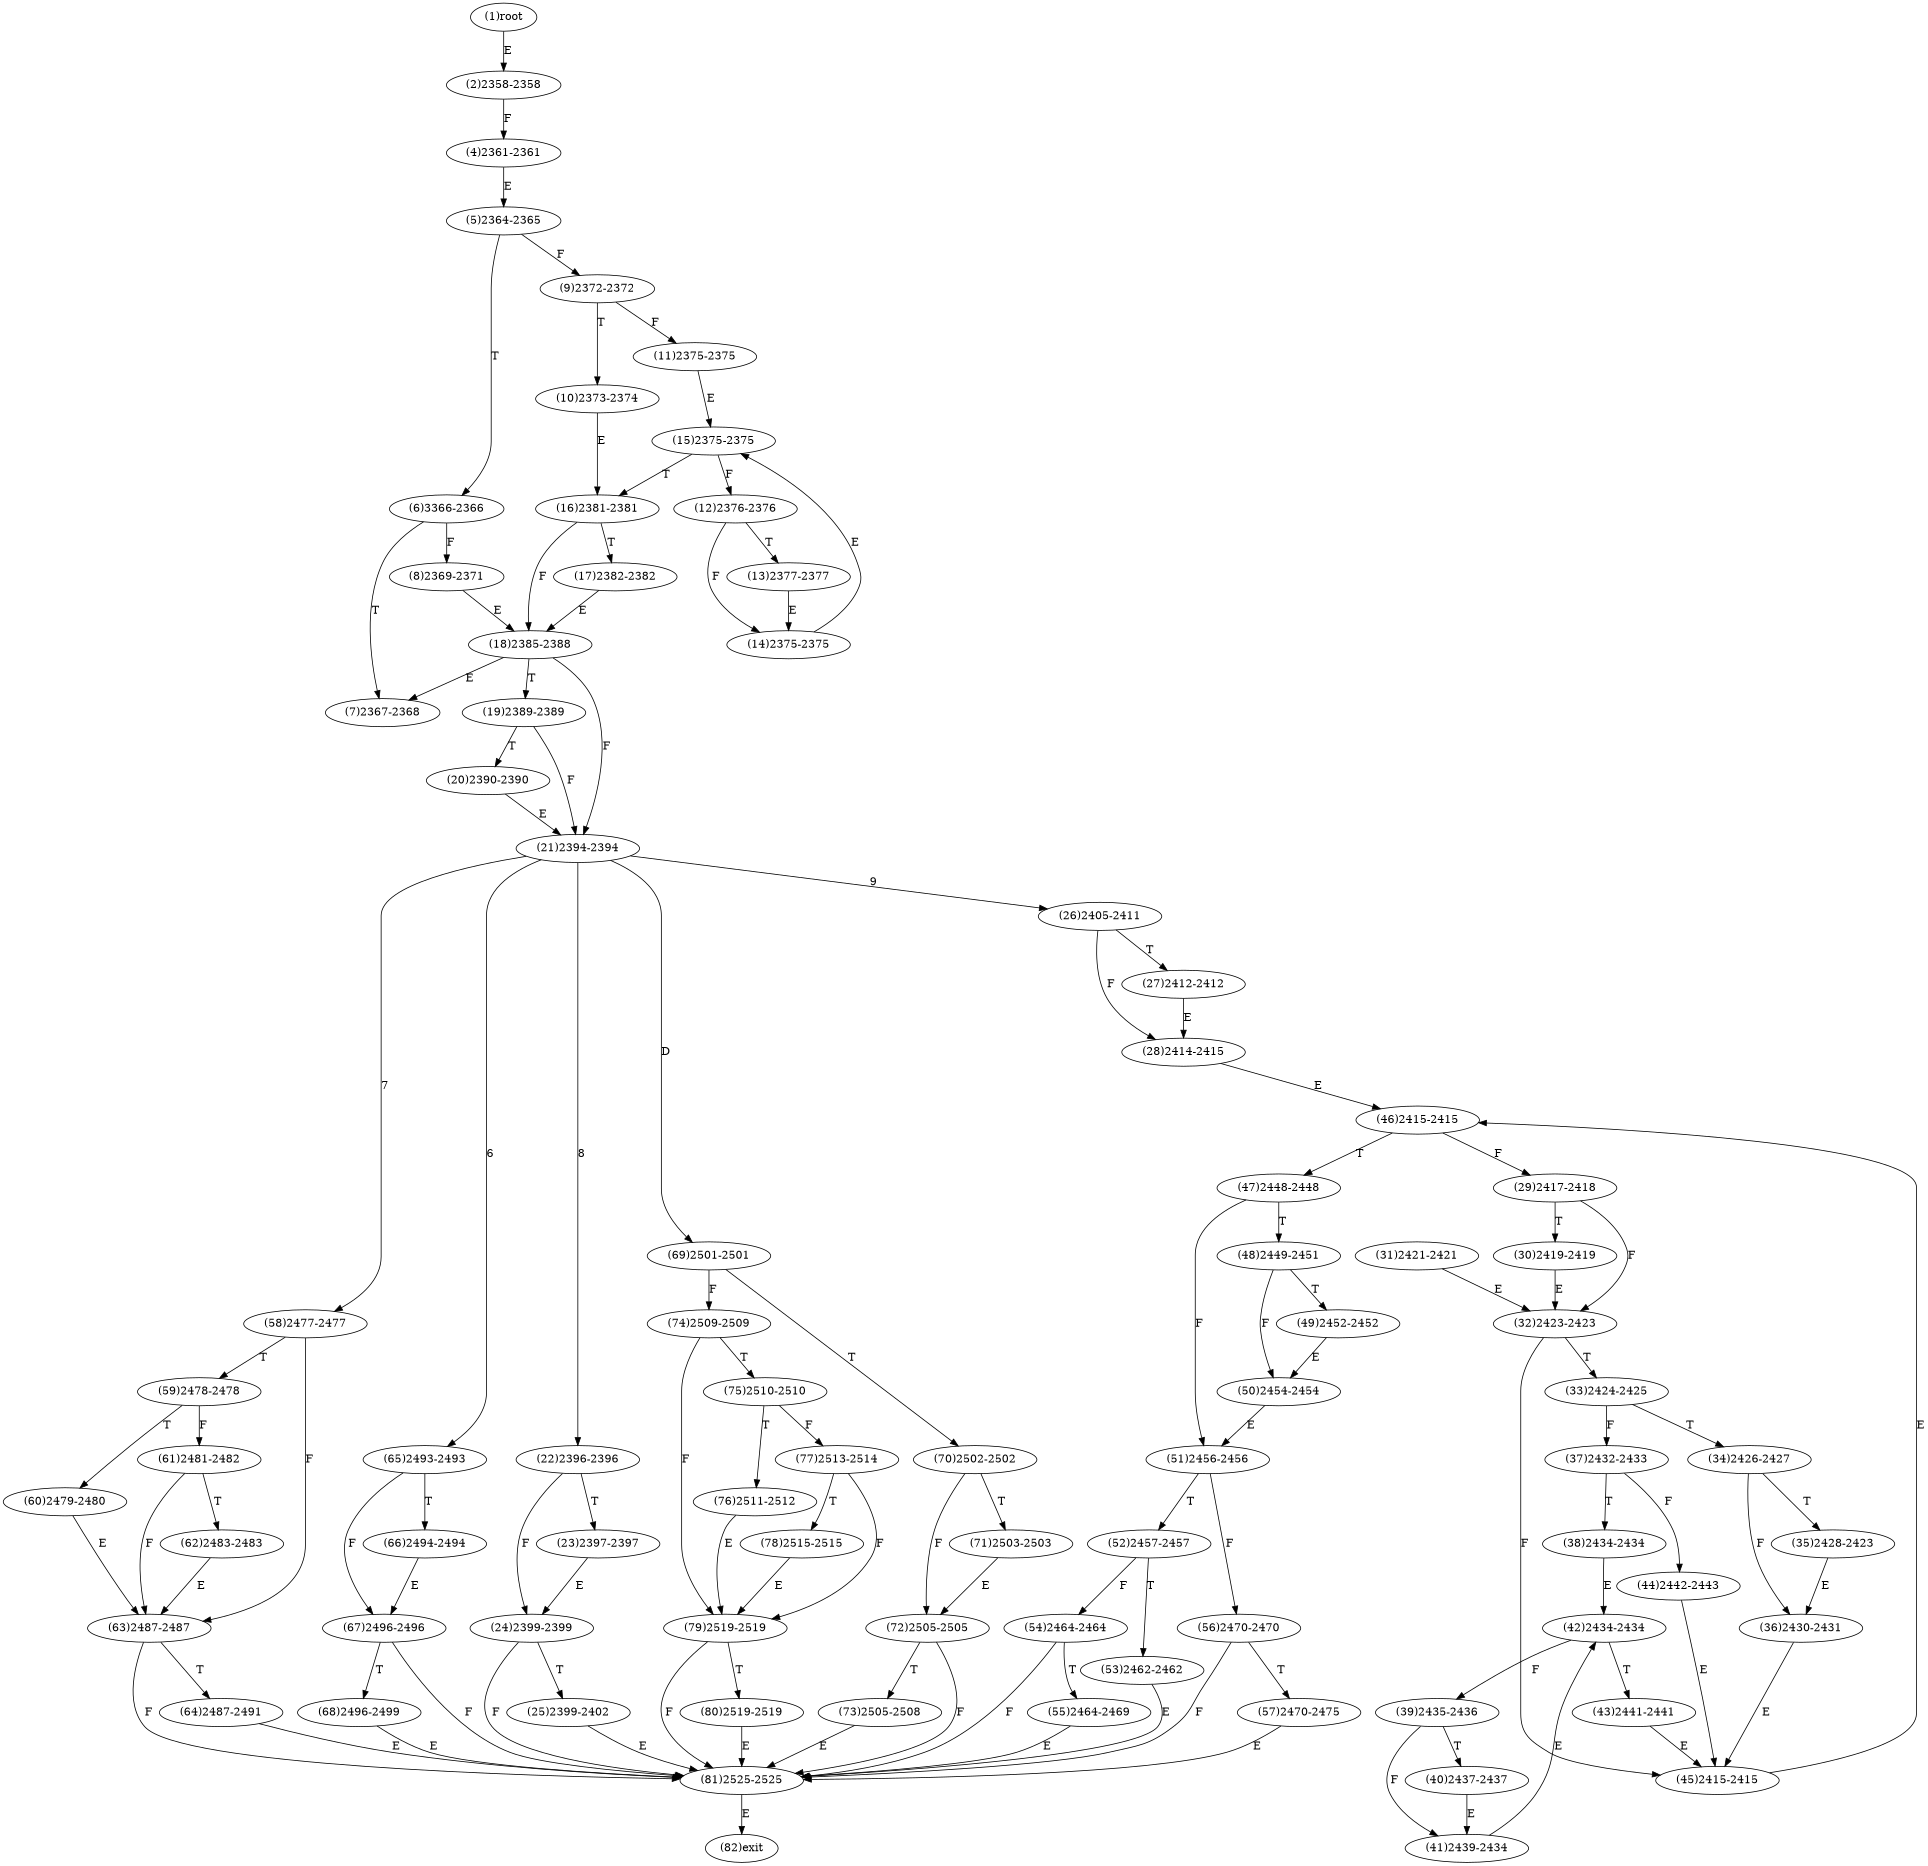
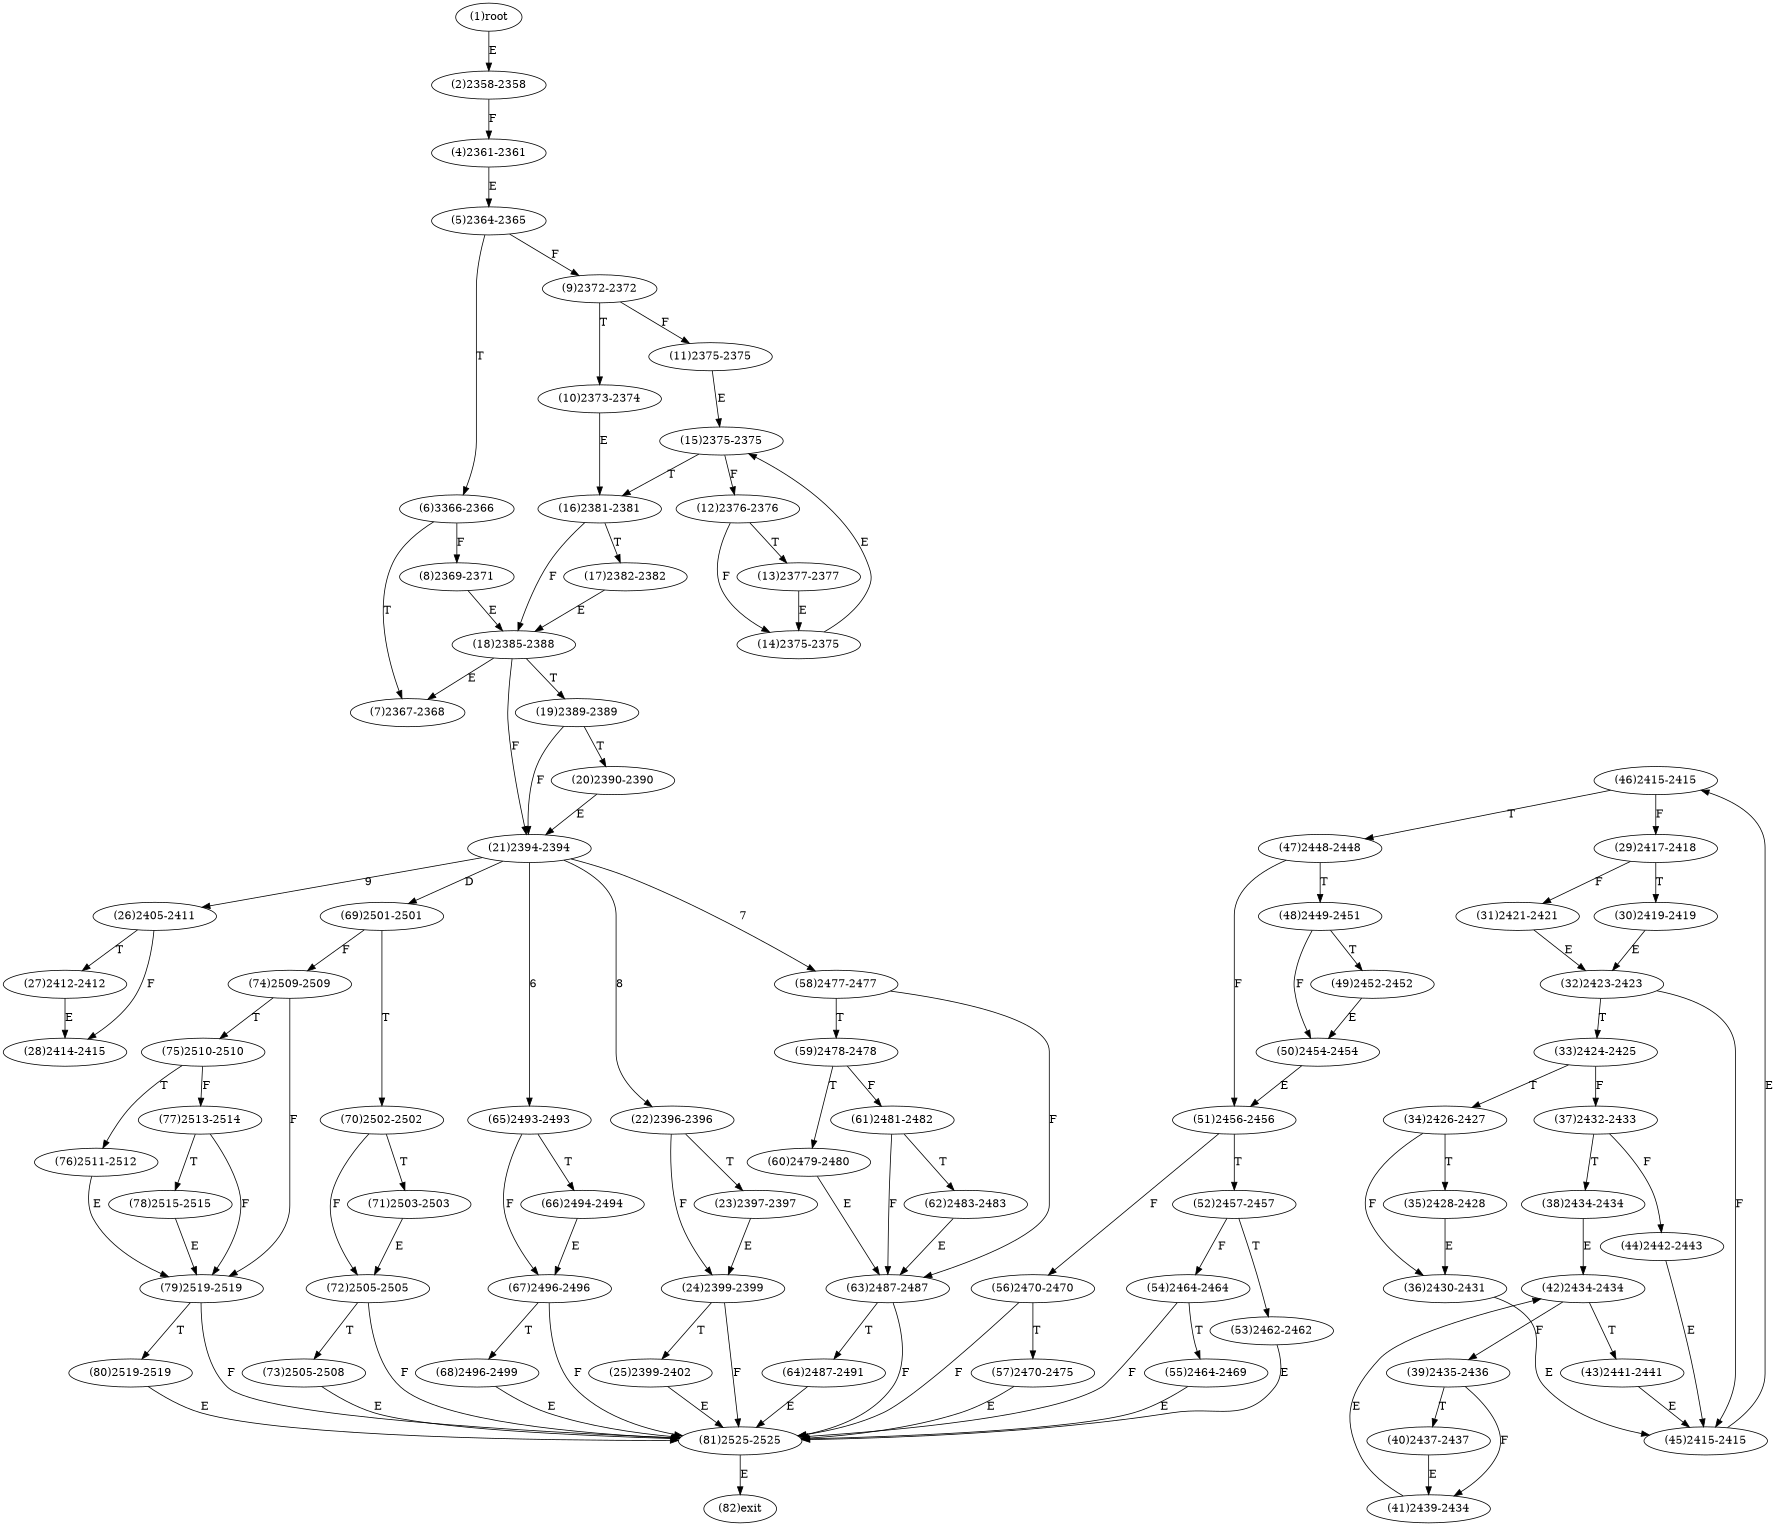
(1297, 1085) -> none
(1627, 1252) -> (1590, 881)
(1833, 1544) -> (1445, 1204)
